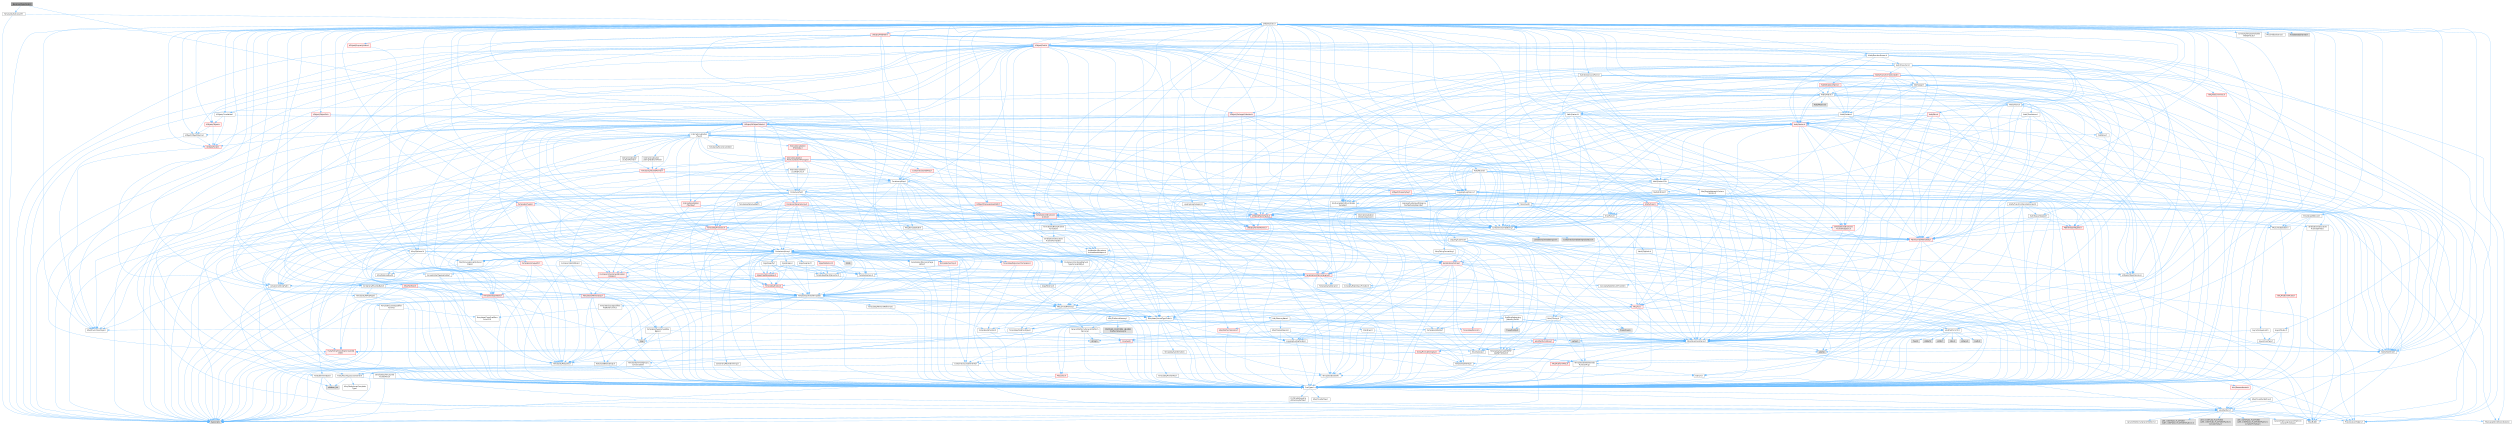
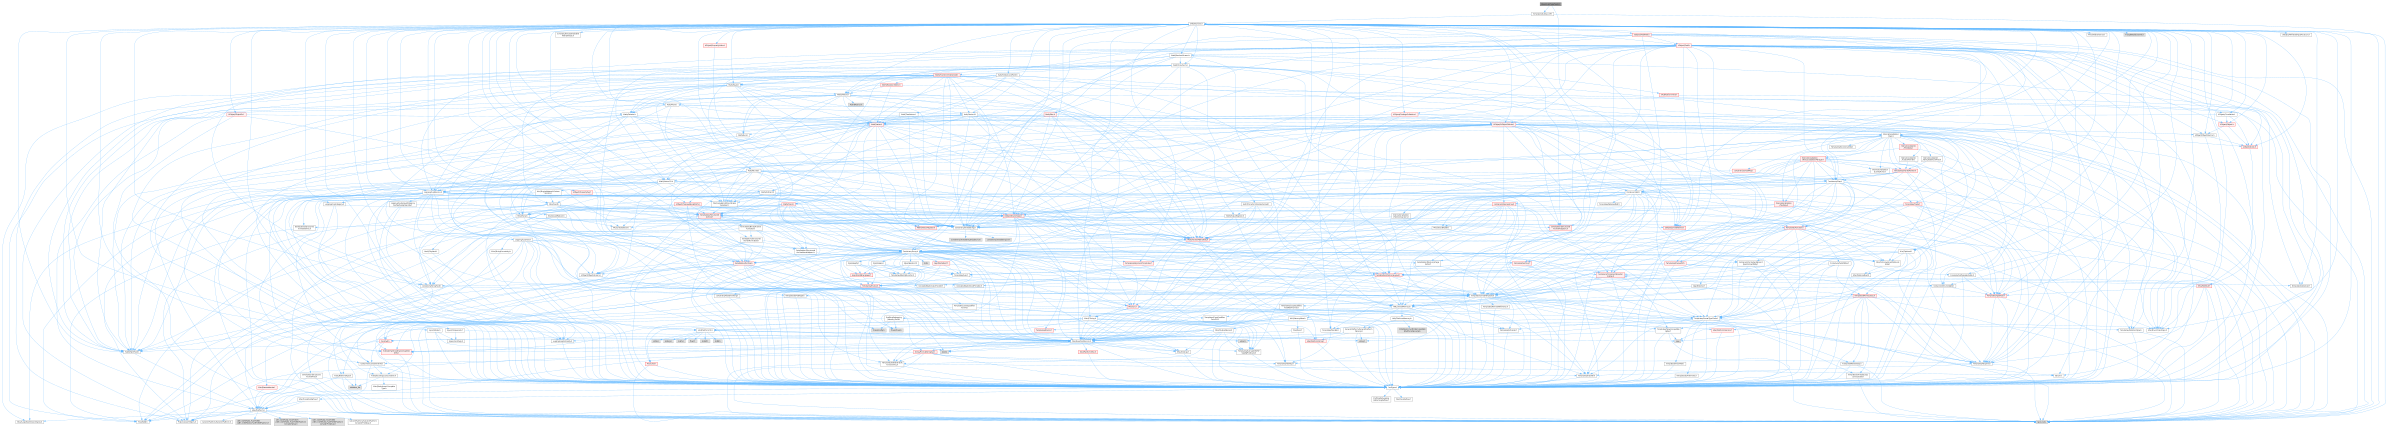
none -> (2296, 35)
(2286, 296) -> none
